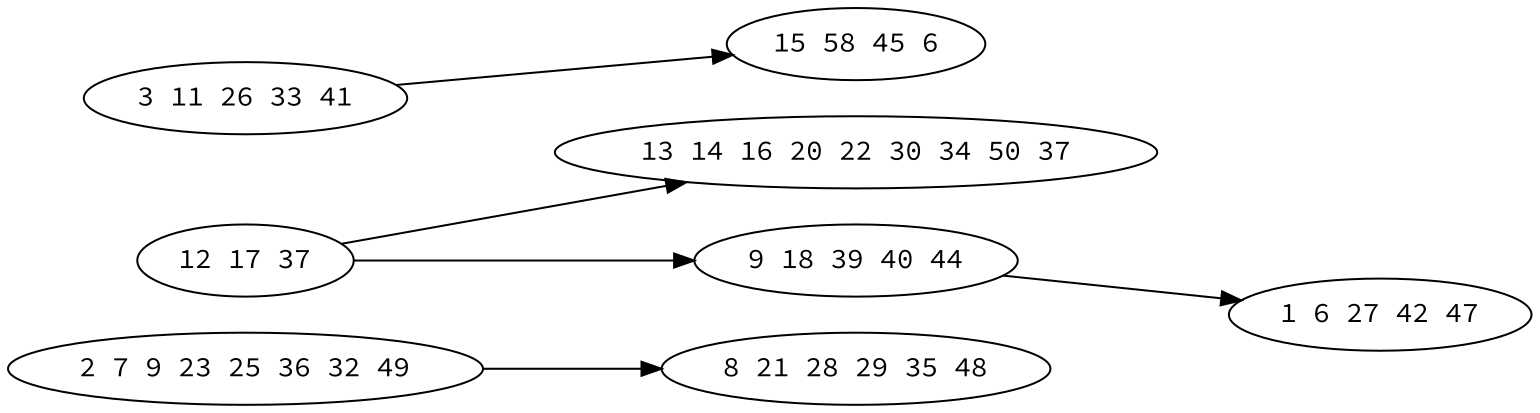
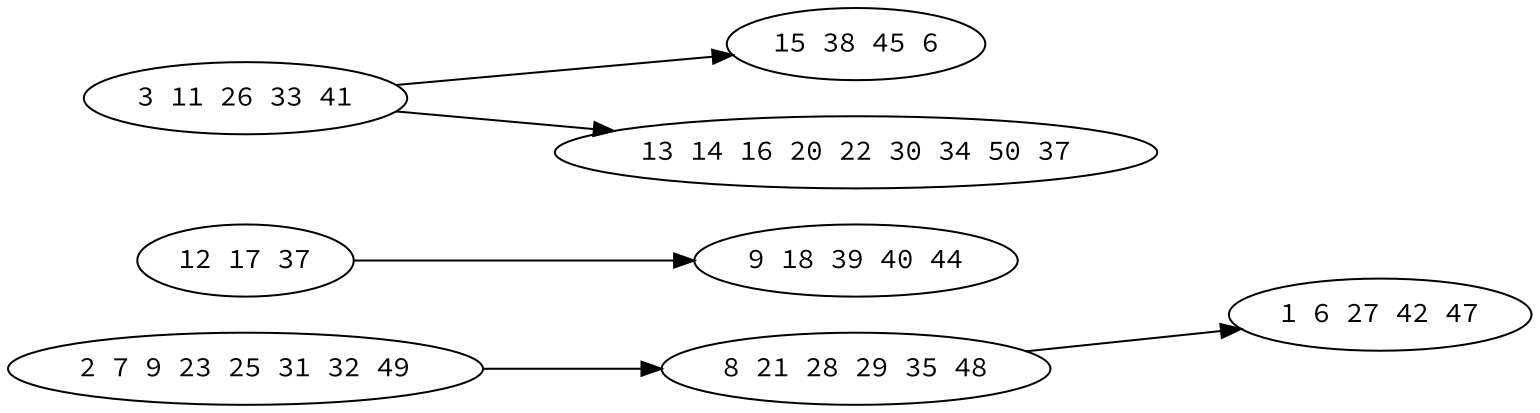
(856, 44) -> (856, 44)
(504, 215) -> (494, 120)
(1112, 287) -> (1123, 341)
(246, 369) -> (246, 369)
